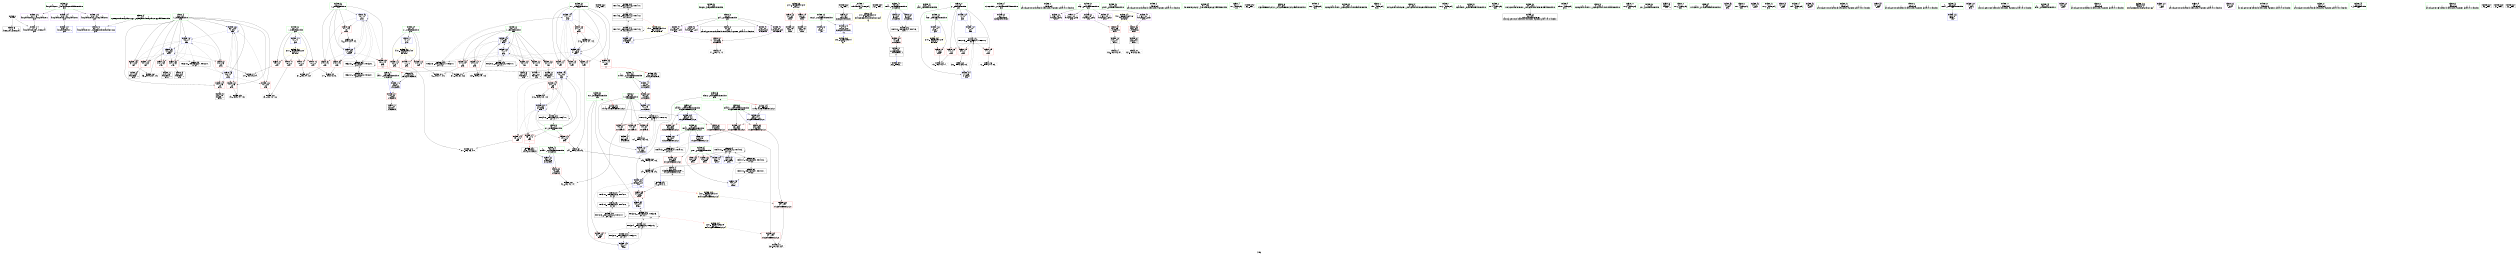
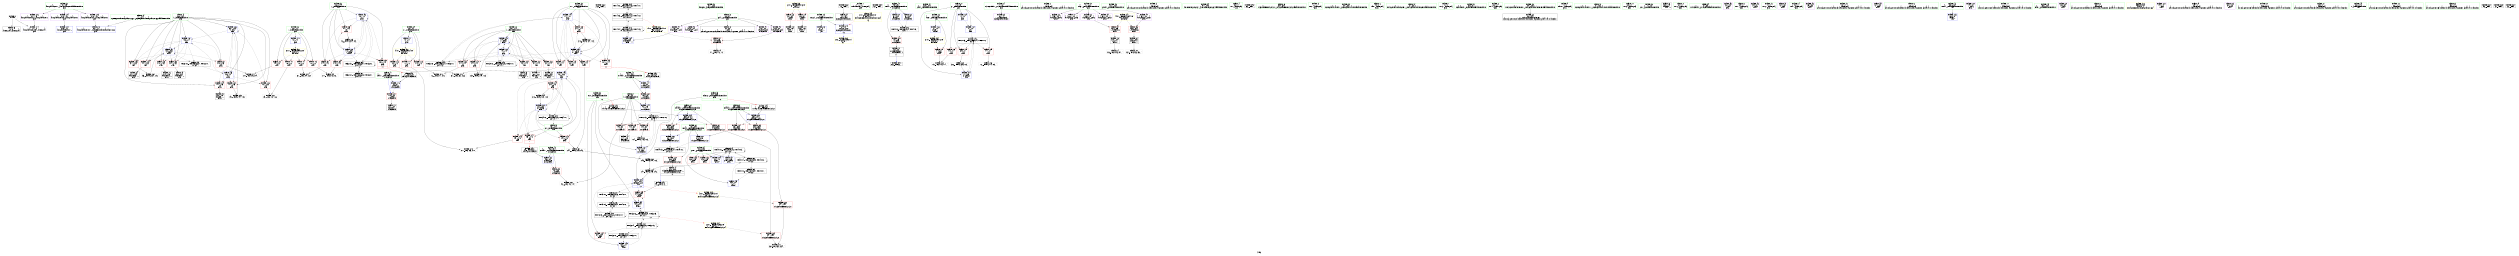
none -> (2396, 6)
(935, 31) -> (935, 31)
